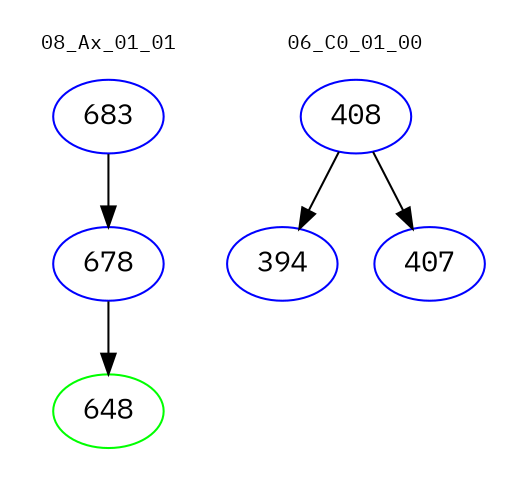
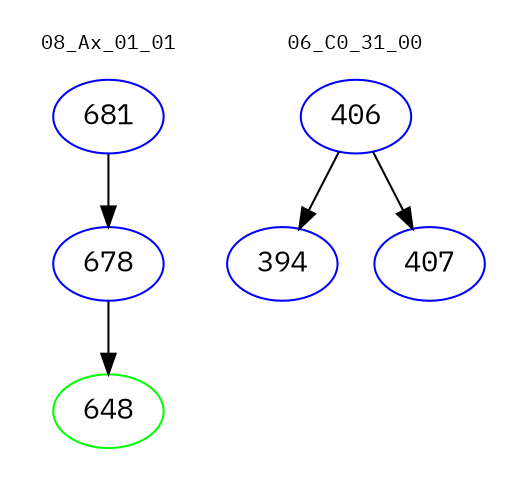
(356, 44) -> (356, 44)
(108, 117) -> (108, 117)
(356, 117) -> (356, 117)
